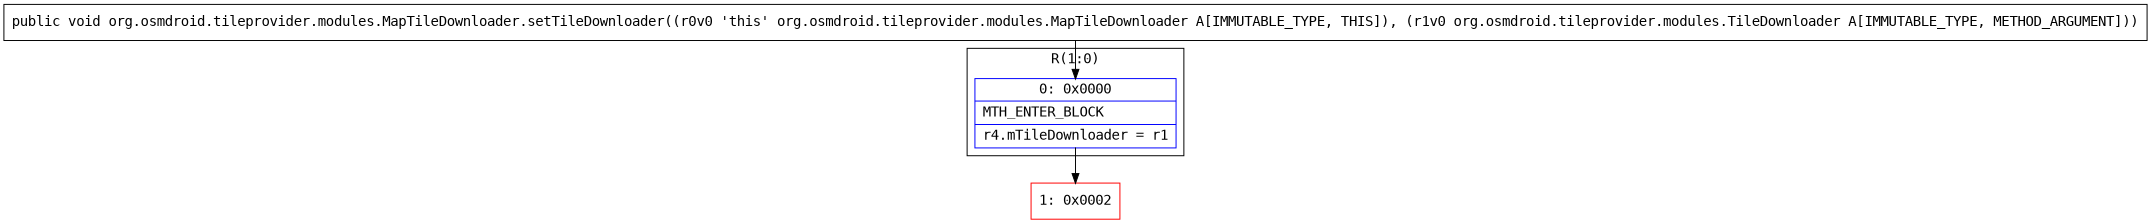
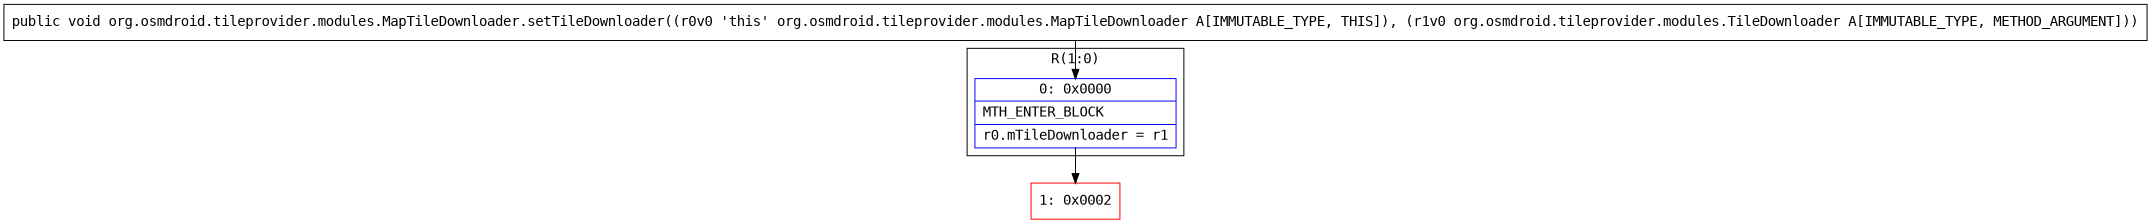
(1075, 136) -> (1075, 136)
